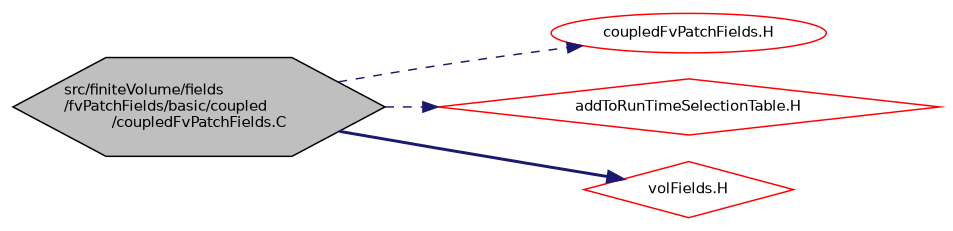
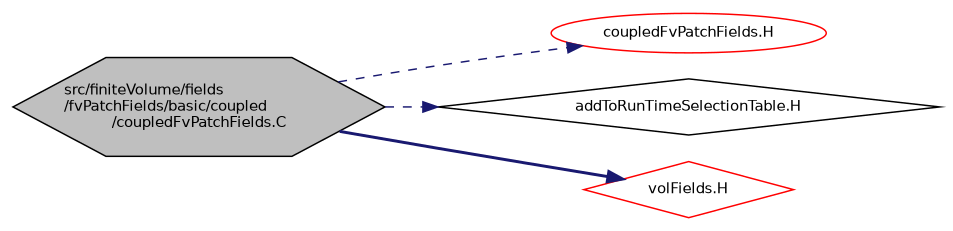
(689, 107) -> (689, 107)
